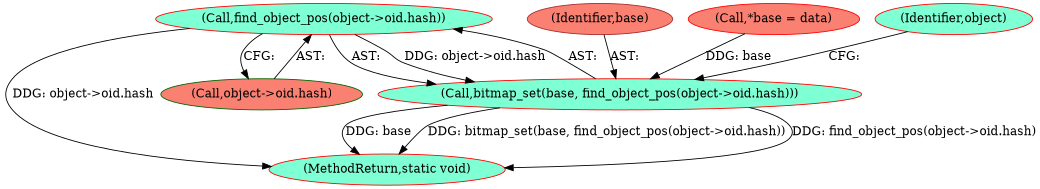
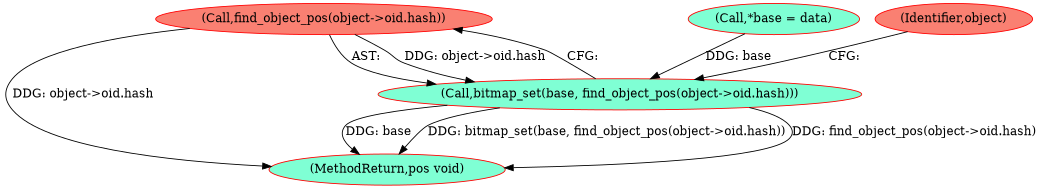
(324, 19) -> (324, 19)
(600, 19) -> none
(774, 19) -> (774, 19)
(954, 19) -> (954, 19)
(585, 57) -> (585, 57)
(262, 94) -> none
(387, 170) -> (387, 170)
